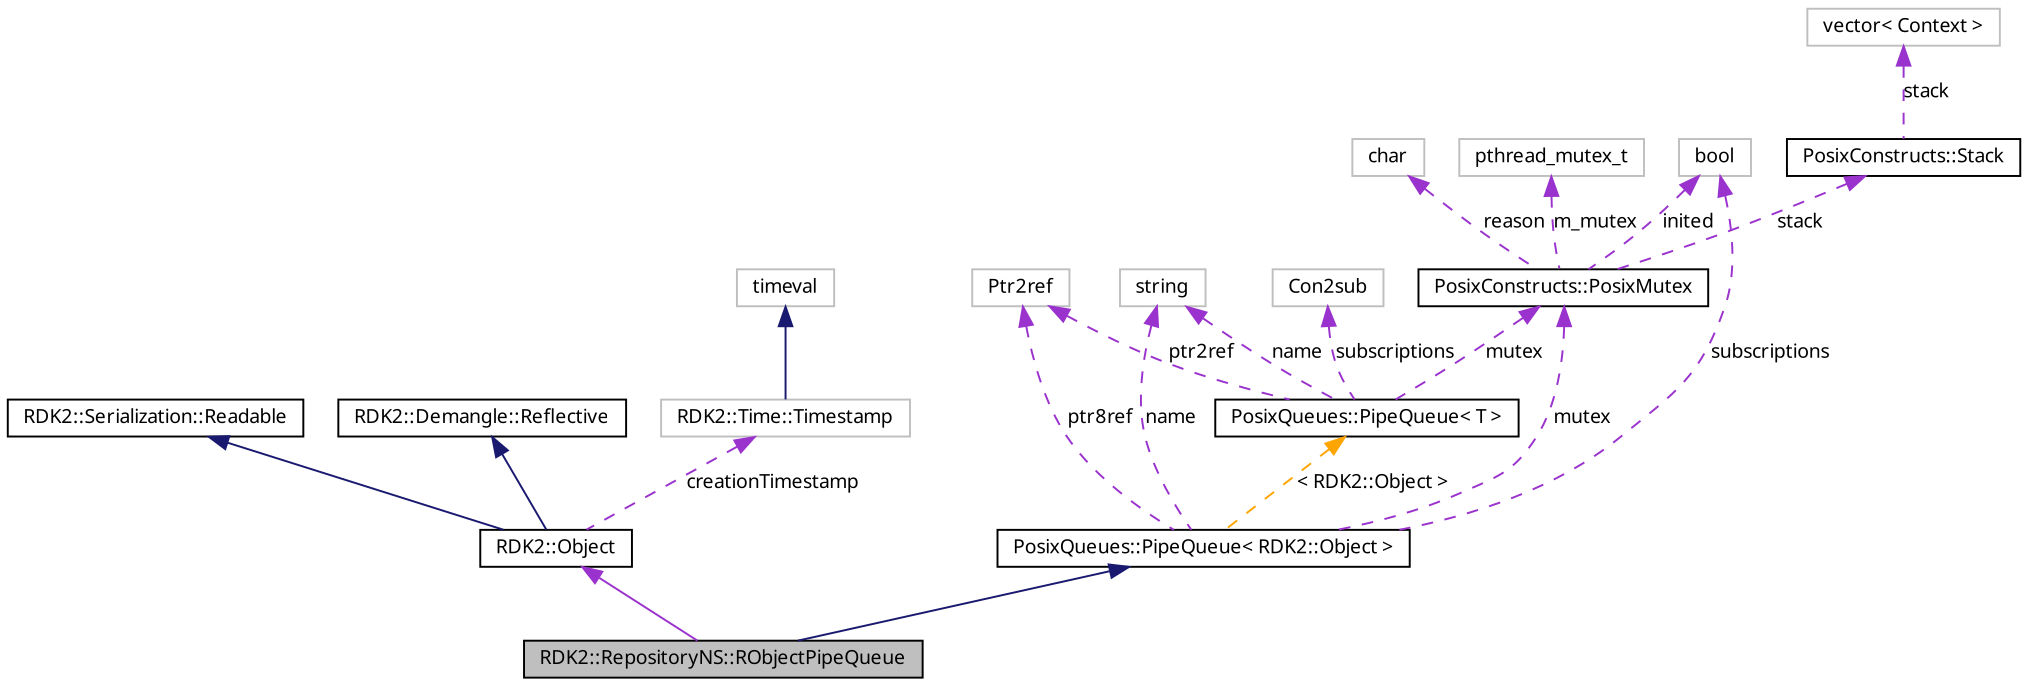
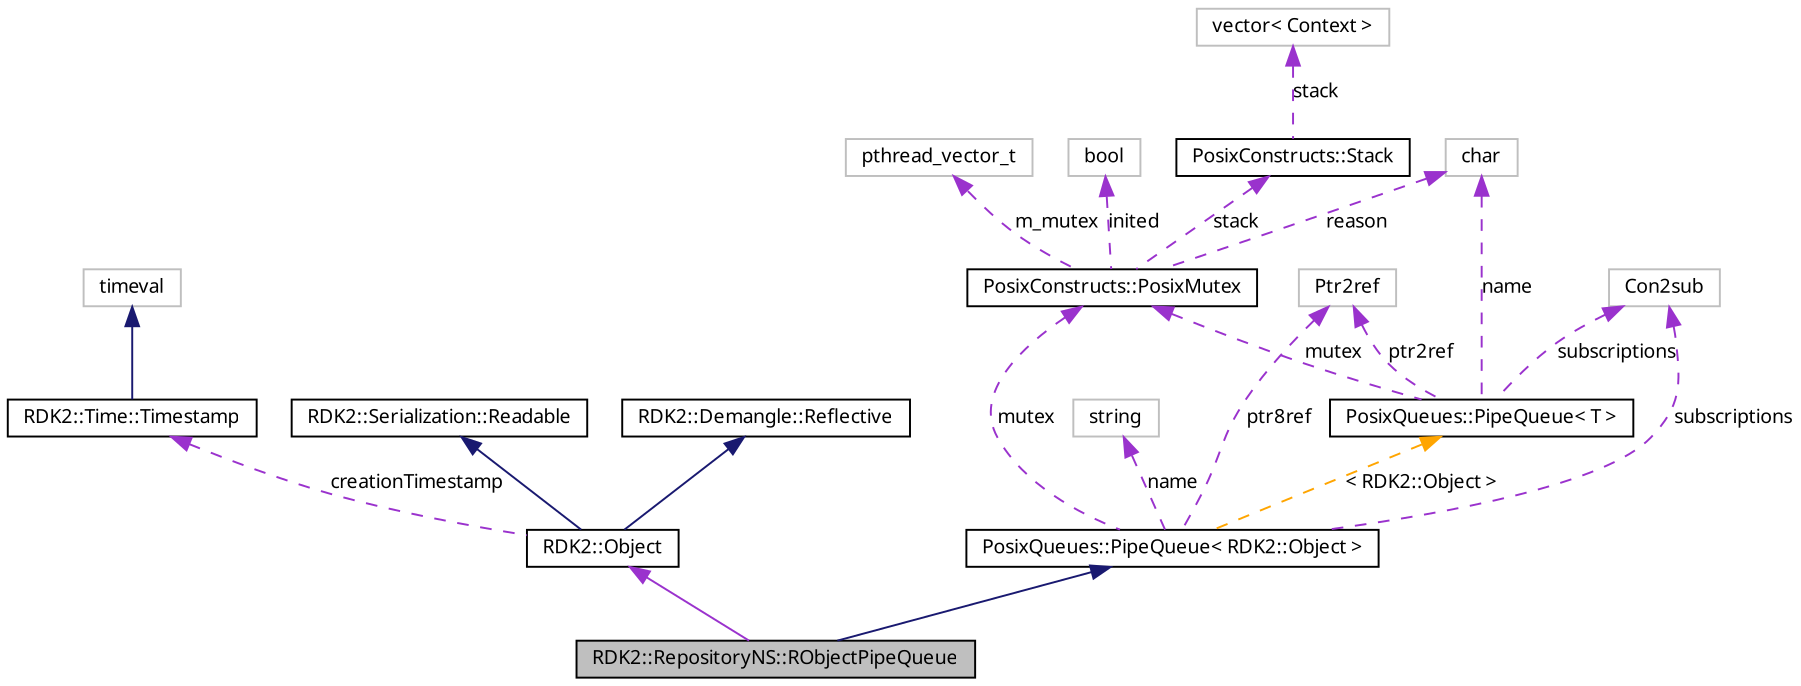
(1552, 158) -> (939, 158)
(1268, 361) -> (1482, 298)
(786, 418) -> (132, 418)
(1636, 424) -> (1552, 485)
